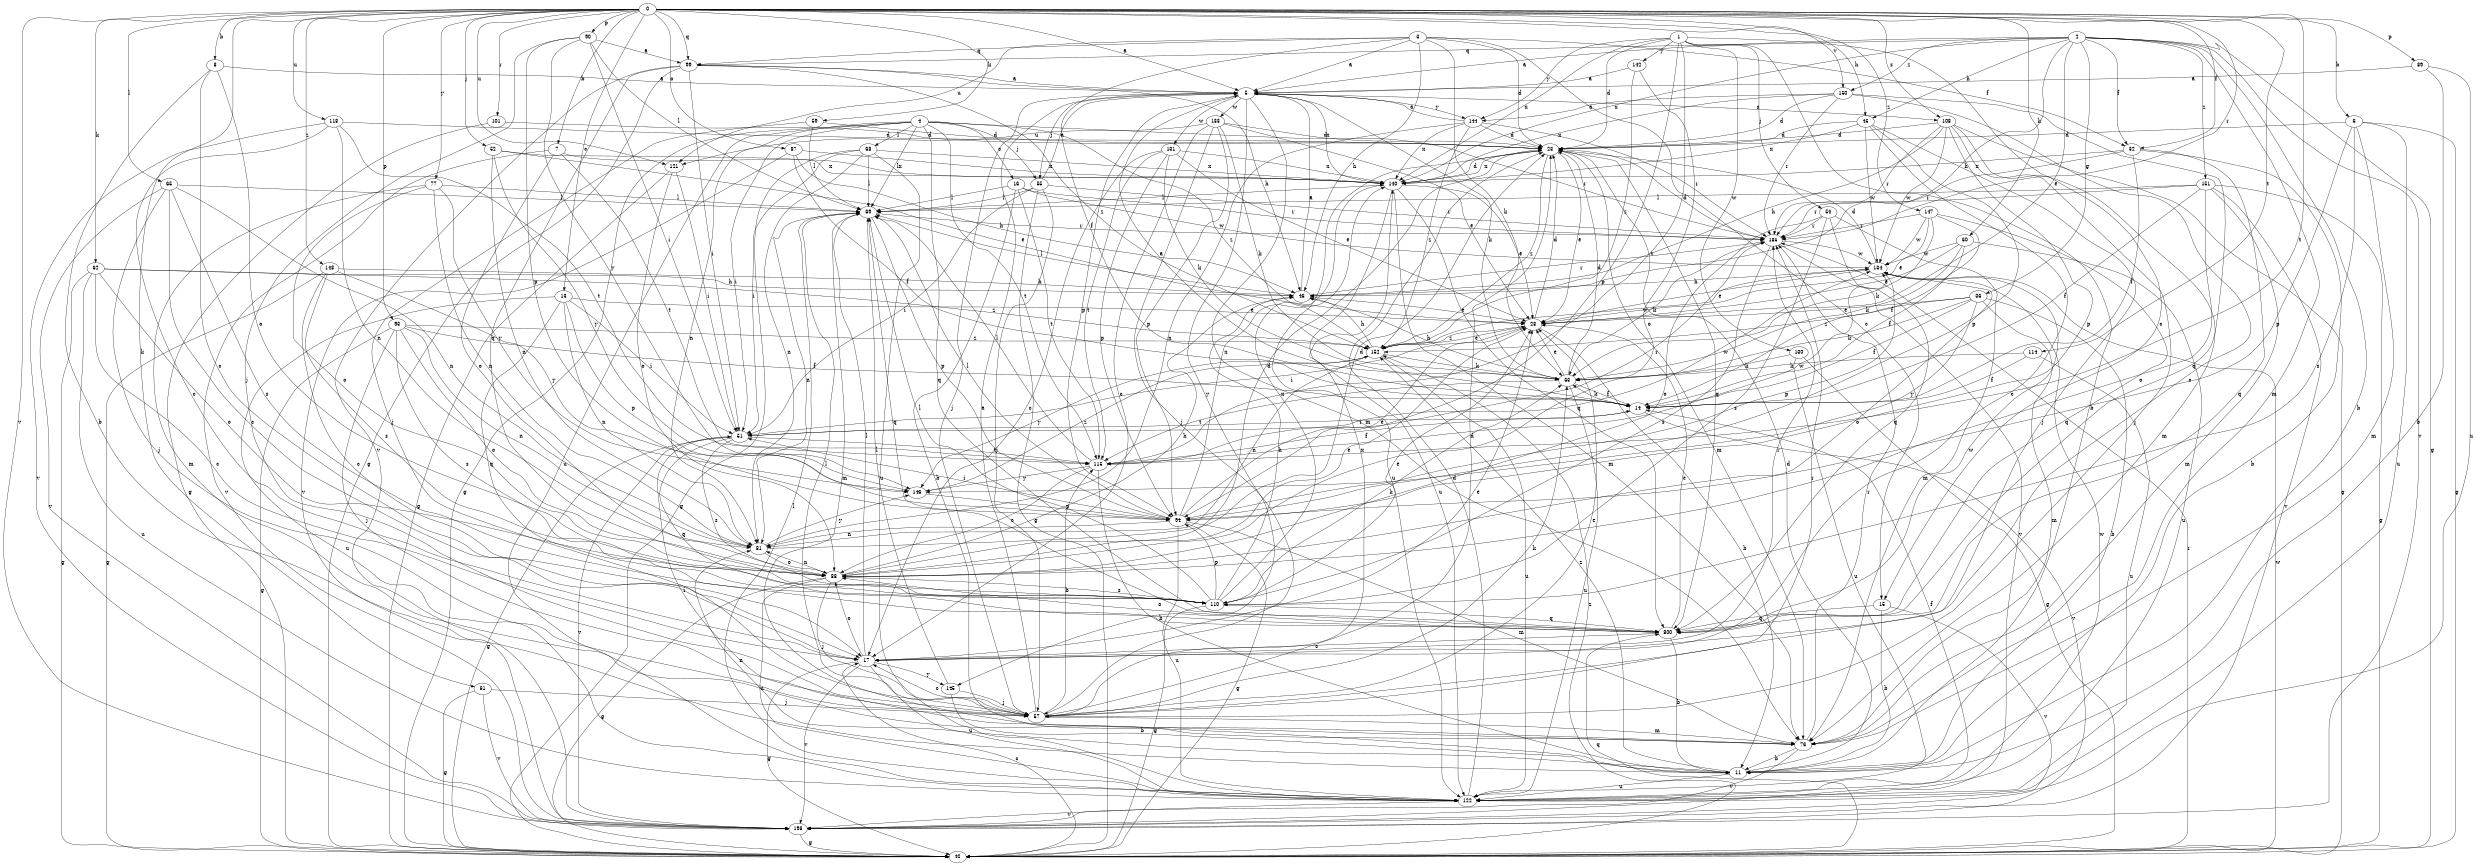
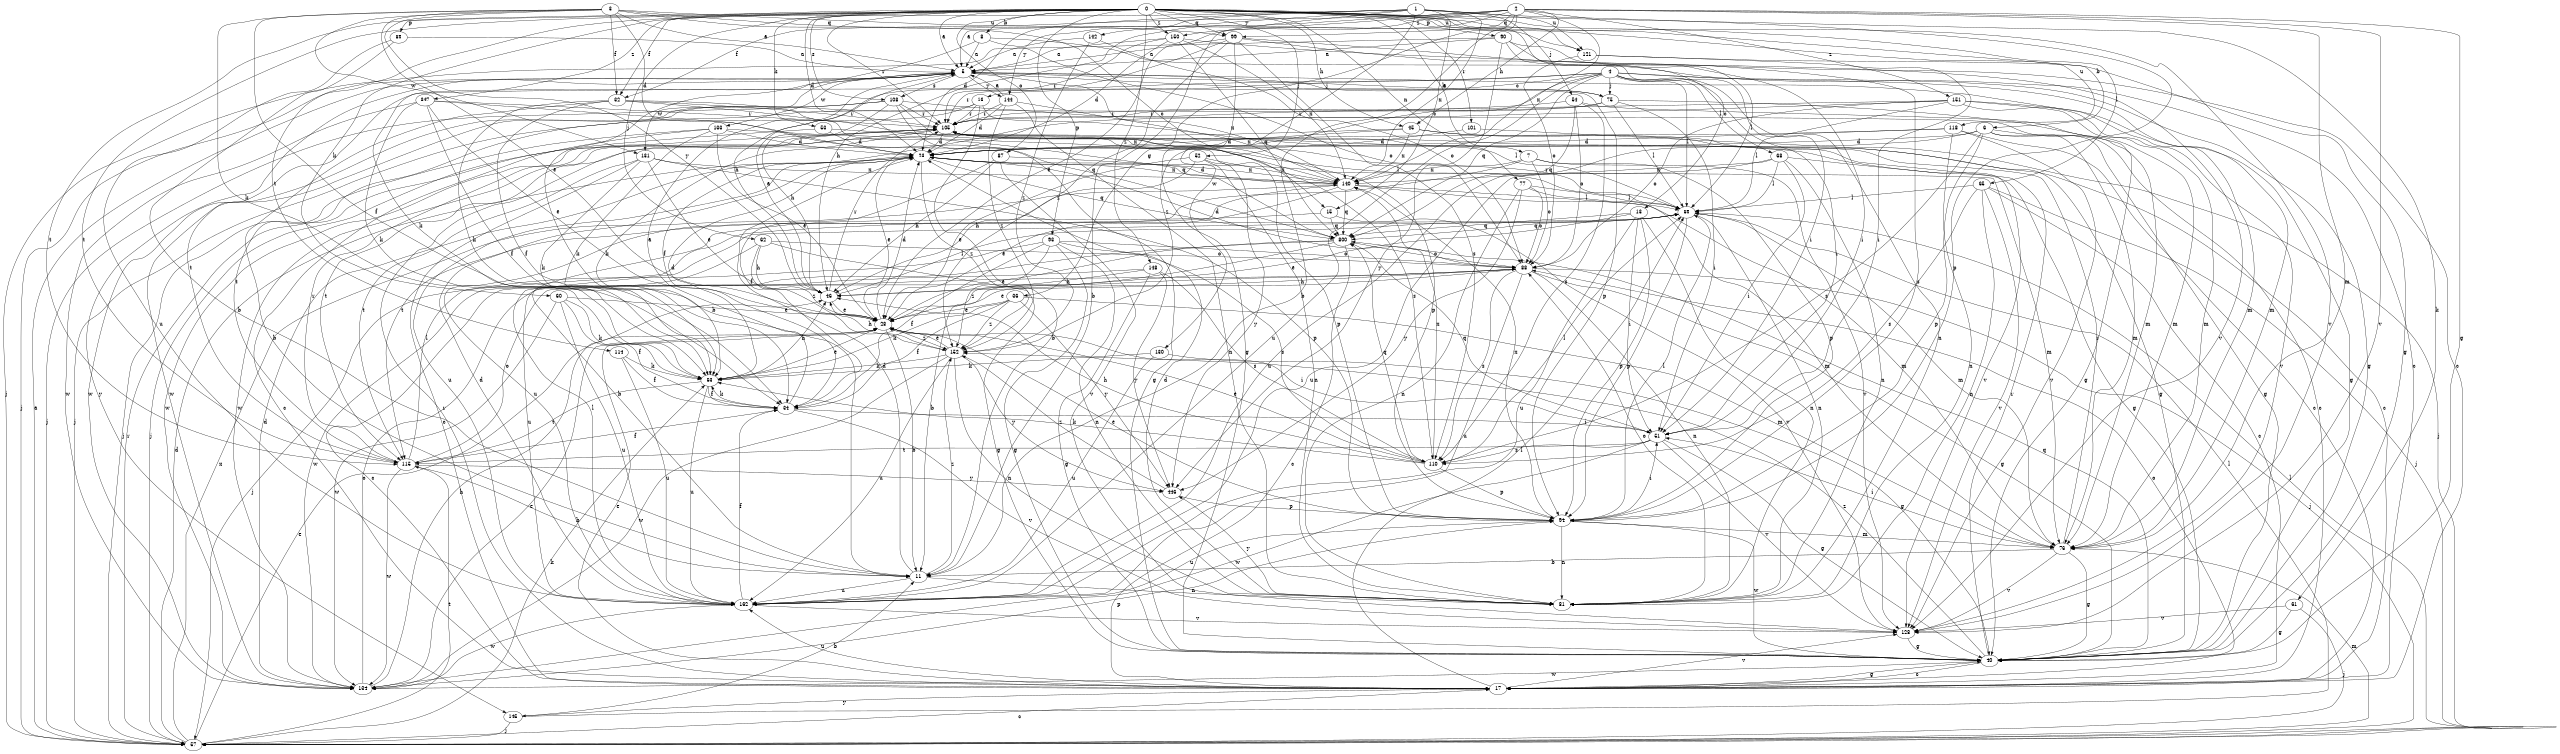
(637, 51) -> (1248, 55)
(1835, 51) -> (1159, 23)
none -> (327, 68)
(443, 93) -> (1406, 100)
(1668, 98) -> (1055, 50)
(815, 121) -> (823, 128)
(1037, 133) -> (1539, 21)
(97, 135) -> (628, 128)
none -> (2147, 135)
(1778, 138) -> (811, 23)
none -> (518, 146)
(1355, 167) -> (687, 156)
(1039, 184) -> (1610, 100)
(1929, 212) -> (425, 100)
none -> (962, 237)
(1773, 240) -> (946, 128)
none -> (480, 257)
(536, 282) -> (1918, 282)
(493, 338) -> (1474, 254)
(1638, 409) -> (786, 409)
(1731, 424) -> (1822, 321)
(917, 493) -> (1172, 493)
(408, 550) -> (2262, 671)
(1067, 591) -> (450, 605)
(2070, 599) -> none
(1238, 689) -> (1756, 591)
(1144, 765) -> (2086, 636)
(1467, 801) -> (744, 605)
(798, 829) -> (1906, 633)
